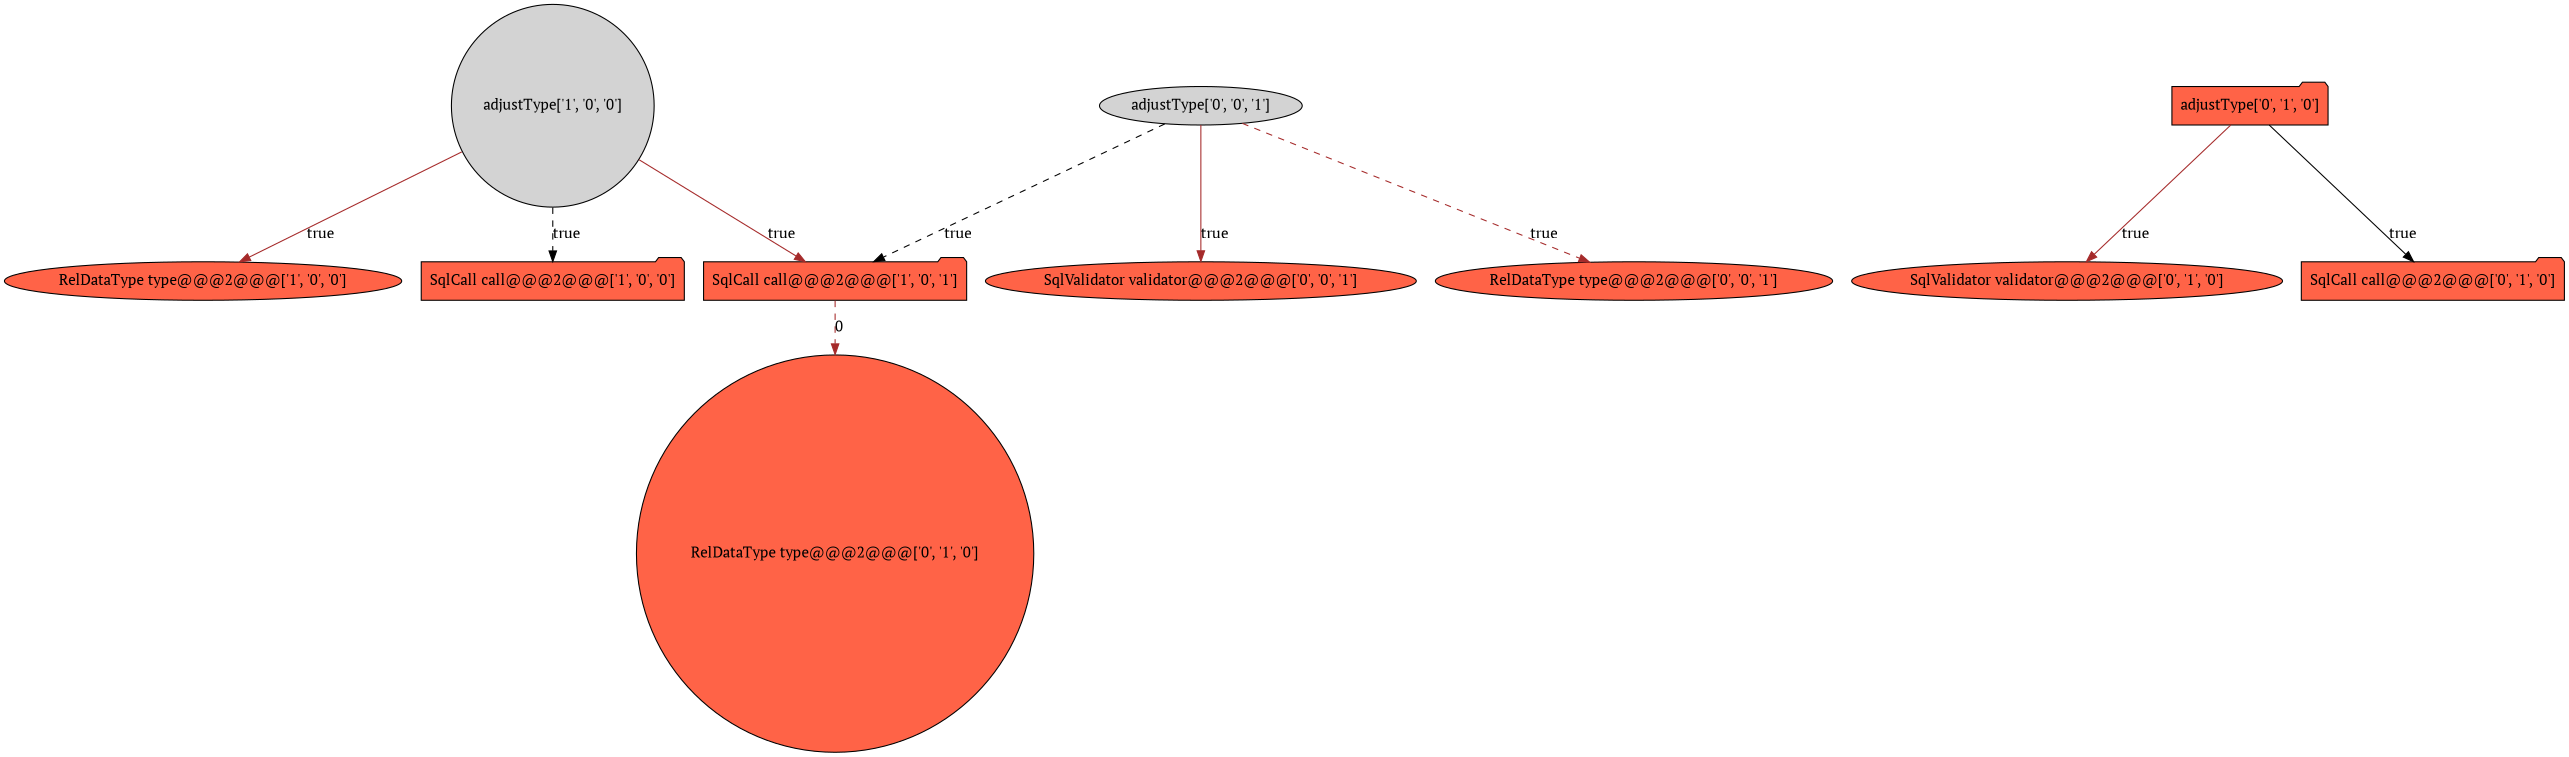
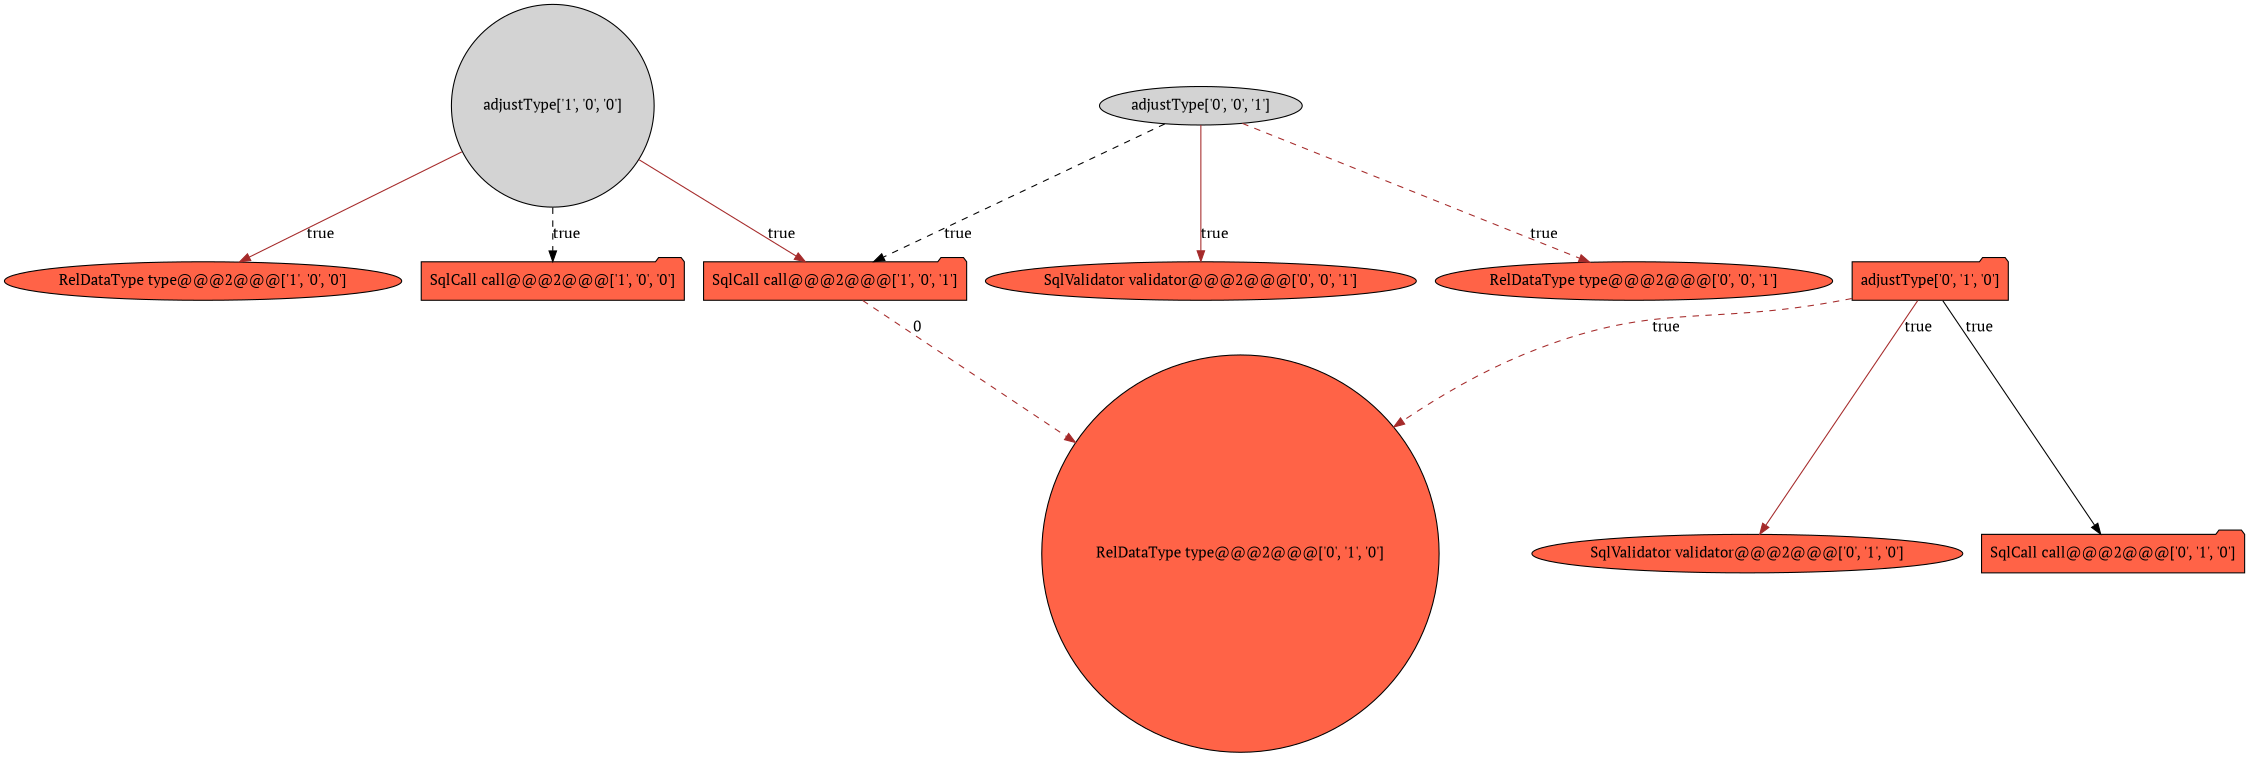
none -> (1617, 325)
